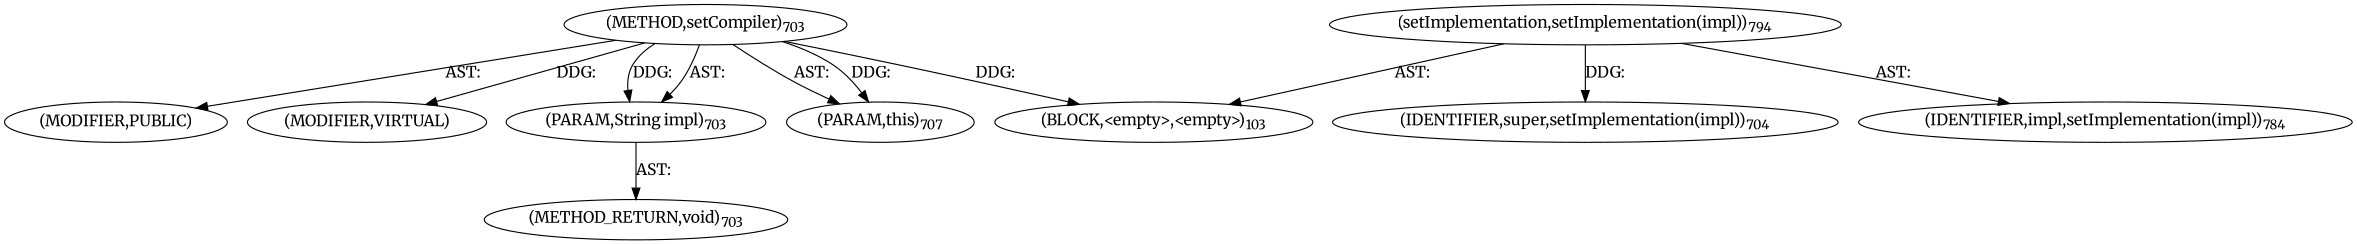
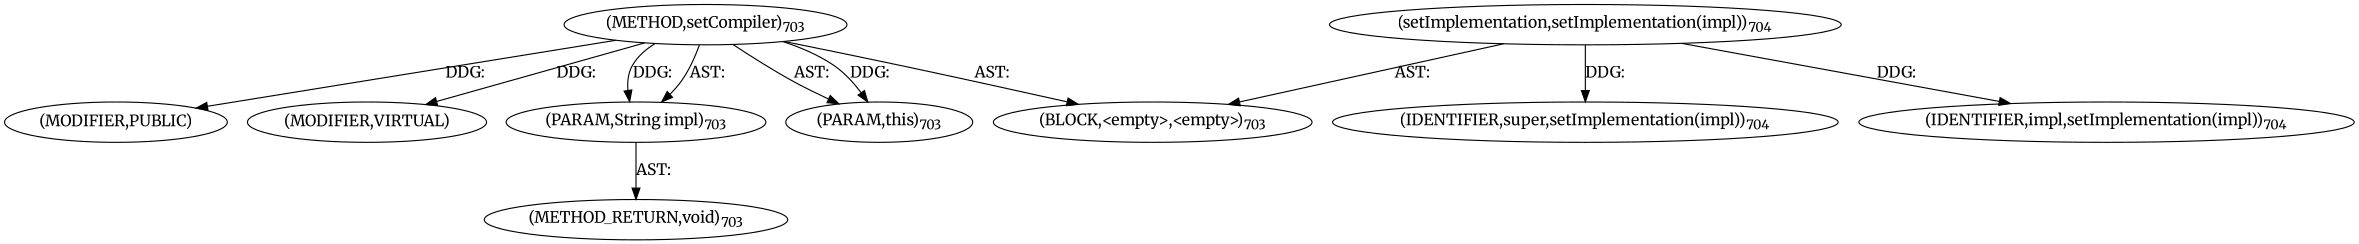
(1761, 23) -> (1761, 23)
(465, 73) -> (467, 73)
(997, 73) -> (994, 73)
(1895, 73) -> (1899, 73)
(932, 120) -> (931, 120)
(1256, 120) -> (1255, 120)
(2275, 120) -> (2276, 120)
